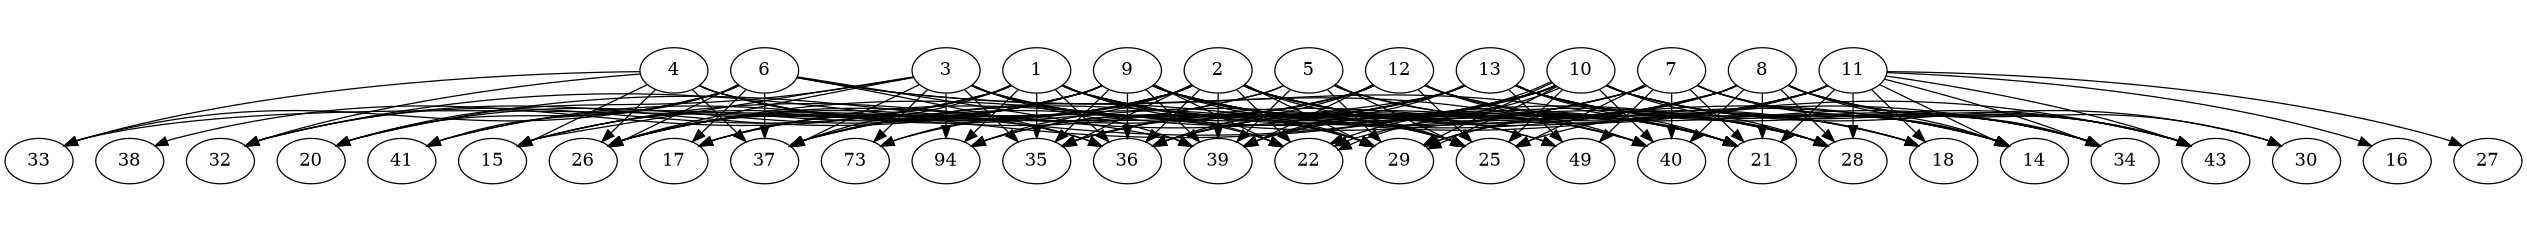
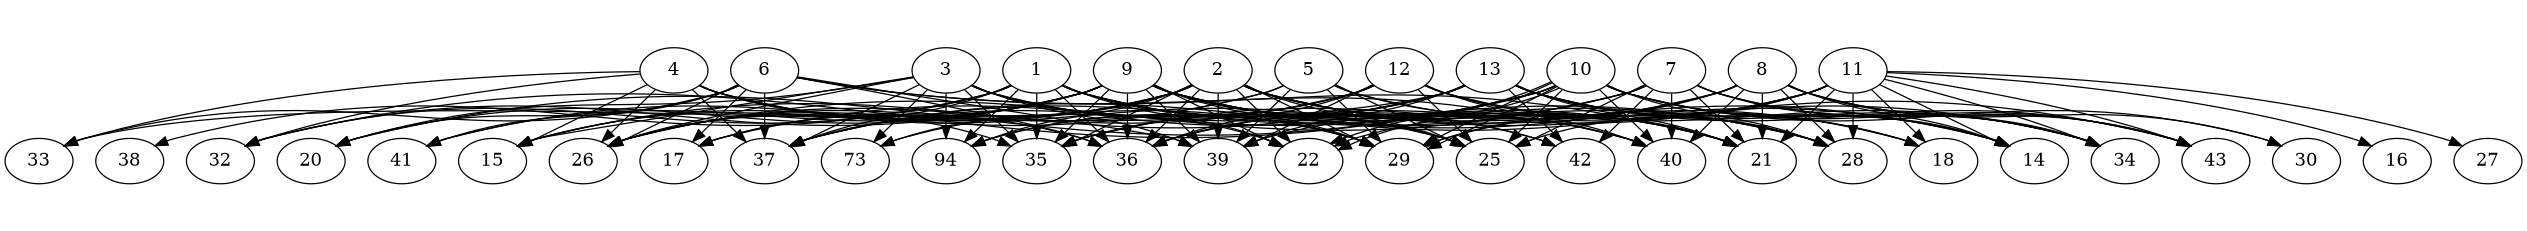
none -> (849, 115)
(1406, 115) -> none
(1581, 161) -> (1581, 161)
